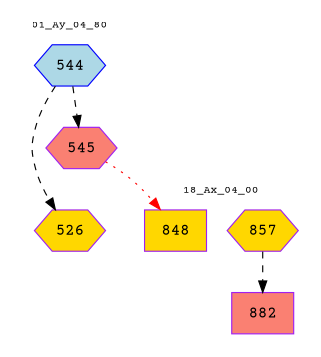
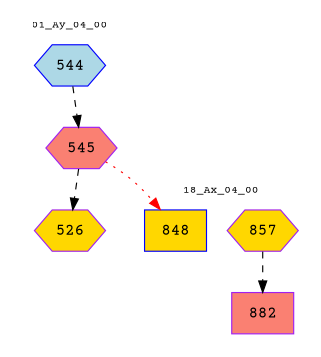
(70, 25) -> (70, 25)
(32, 142) -> (77, 184)
(176, 231) -> (176, 231)
